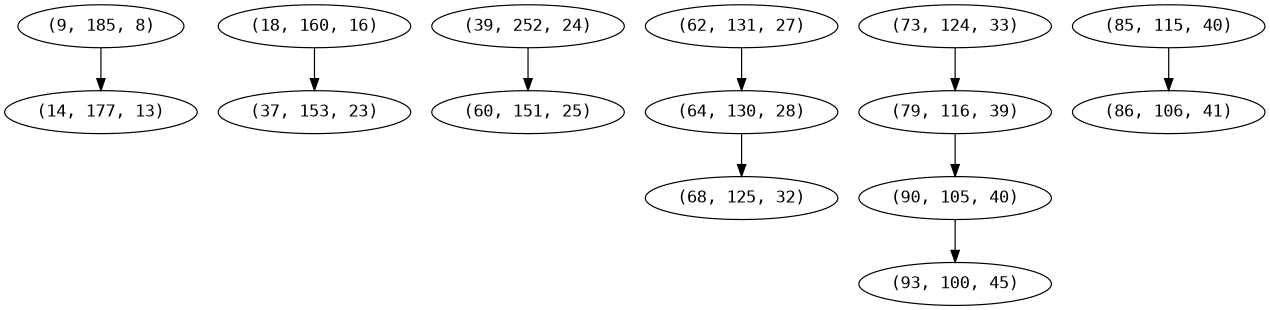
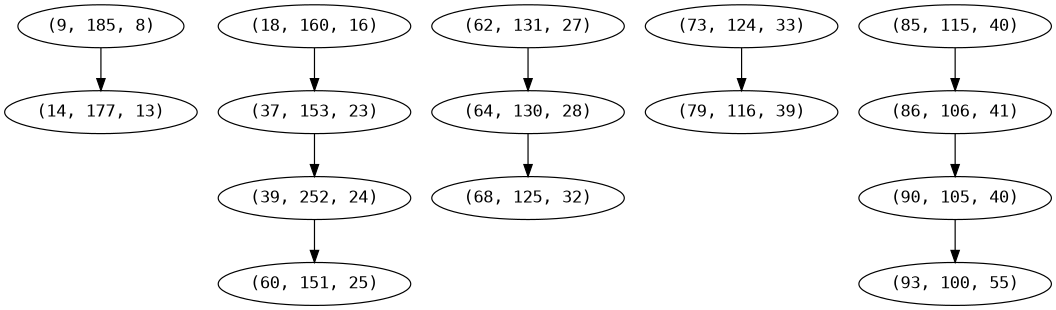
none -> (314, 149)
(955, 149) -> (955, 149)
(955, 284) -> (955, 284)
